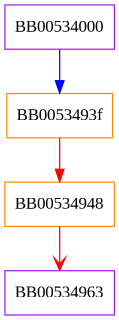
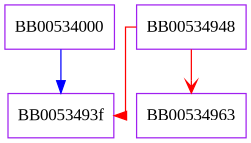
(60, 116) -> (61, 116)
(60, 154) -> (126, 67)
(60, 204) -> (191, 27)
